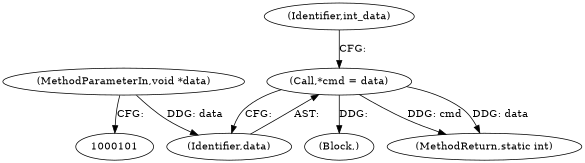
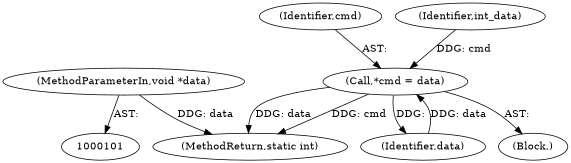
none -> (321, 16)
(355, 49) -> (464, 49)
(132, 114) -> (128, 114)
(260, 114) -> (412, 114)
(309, 114) -> (459, 114)
(355, 114) -> (519, 114)
(162, 116) -> (171, 116)
